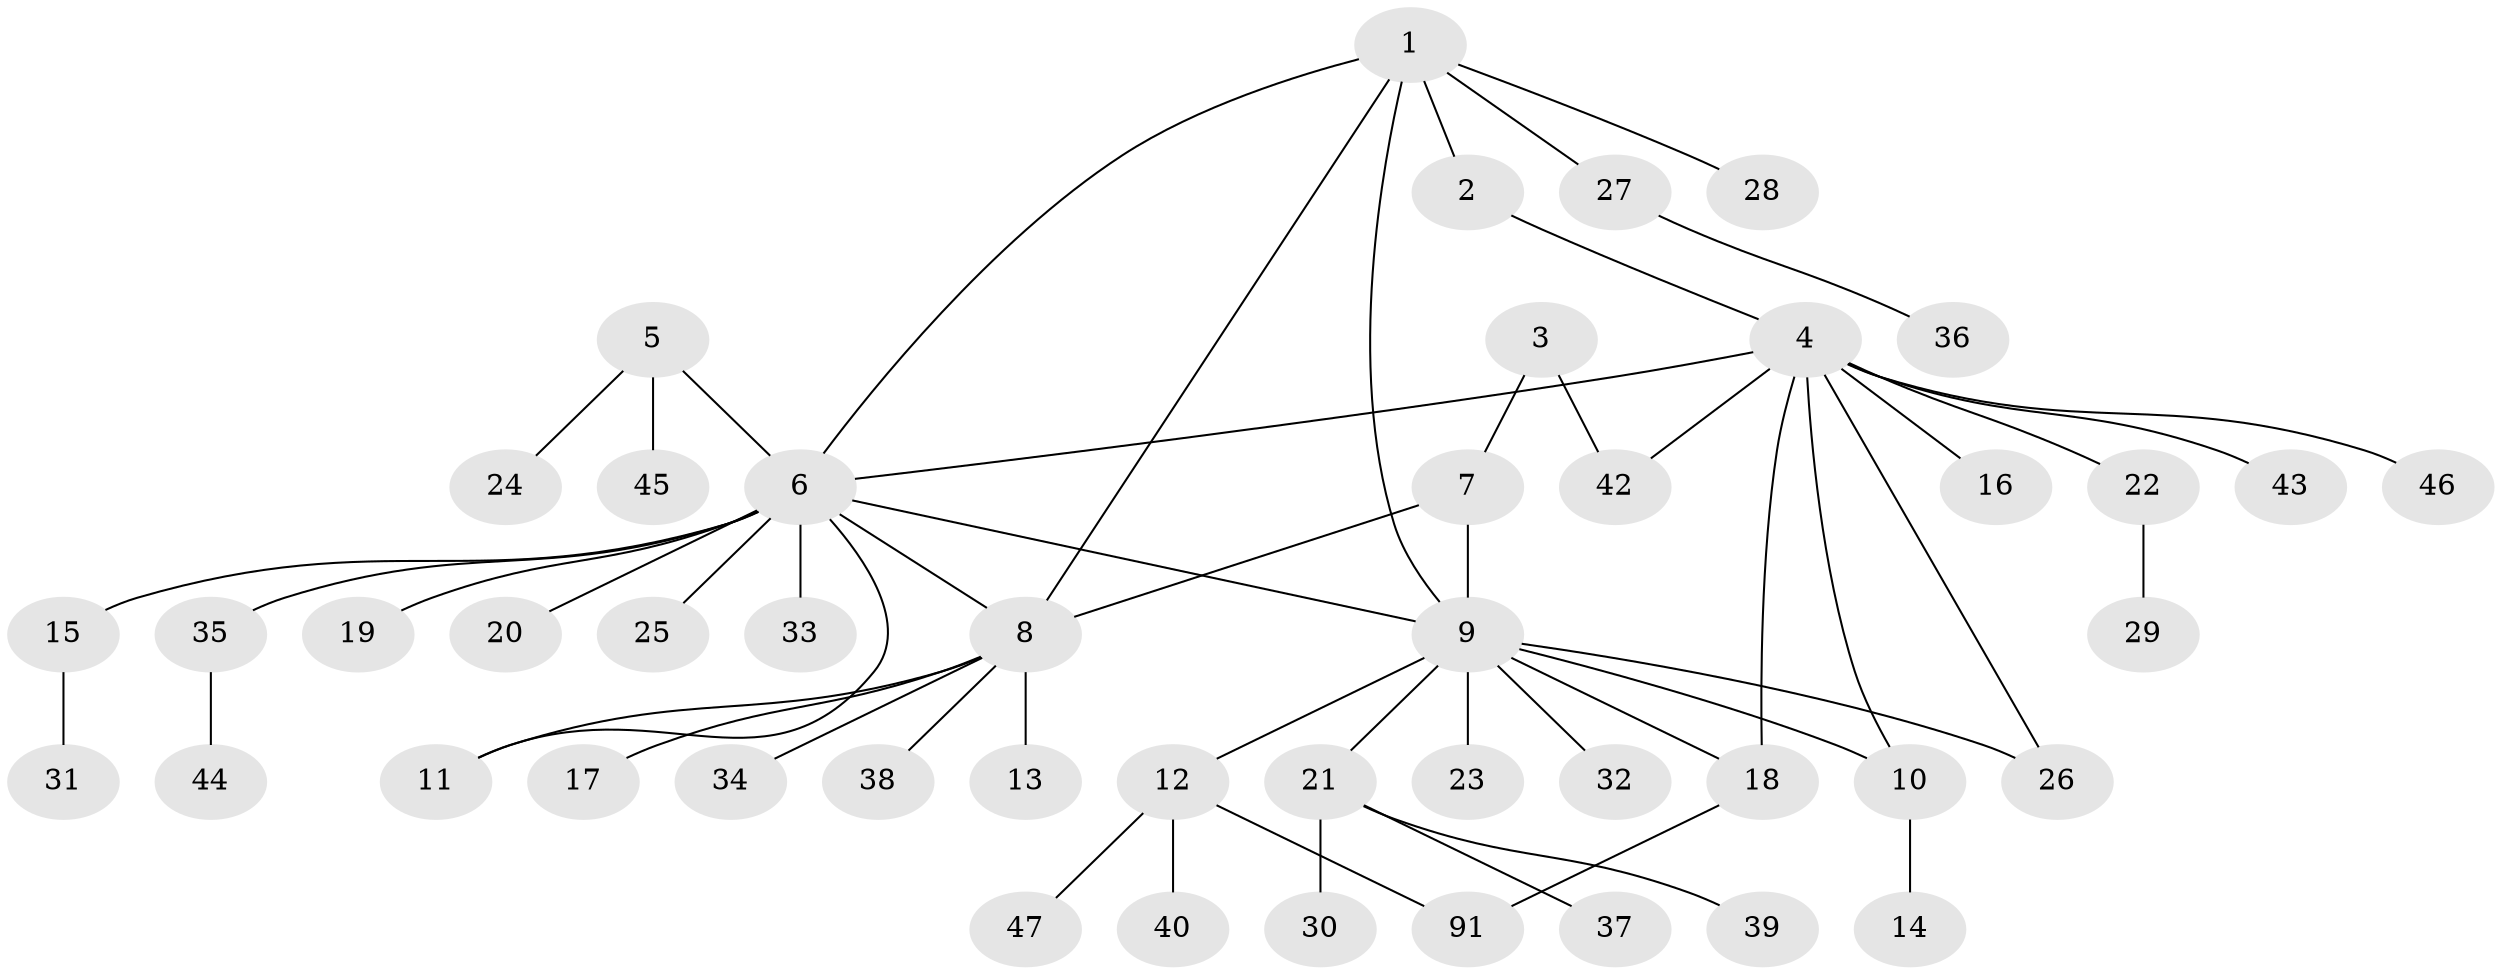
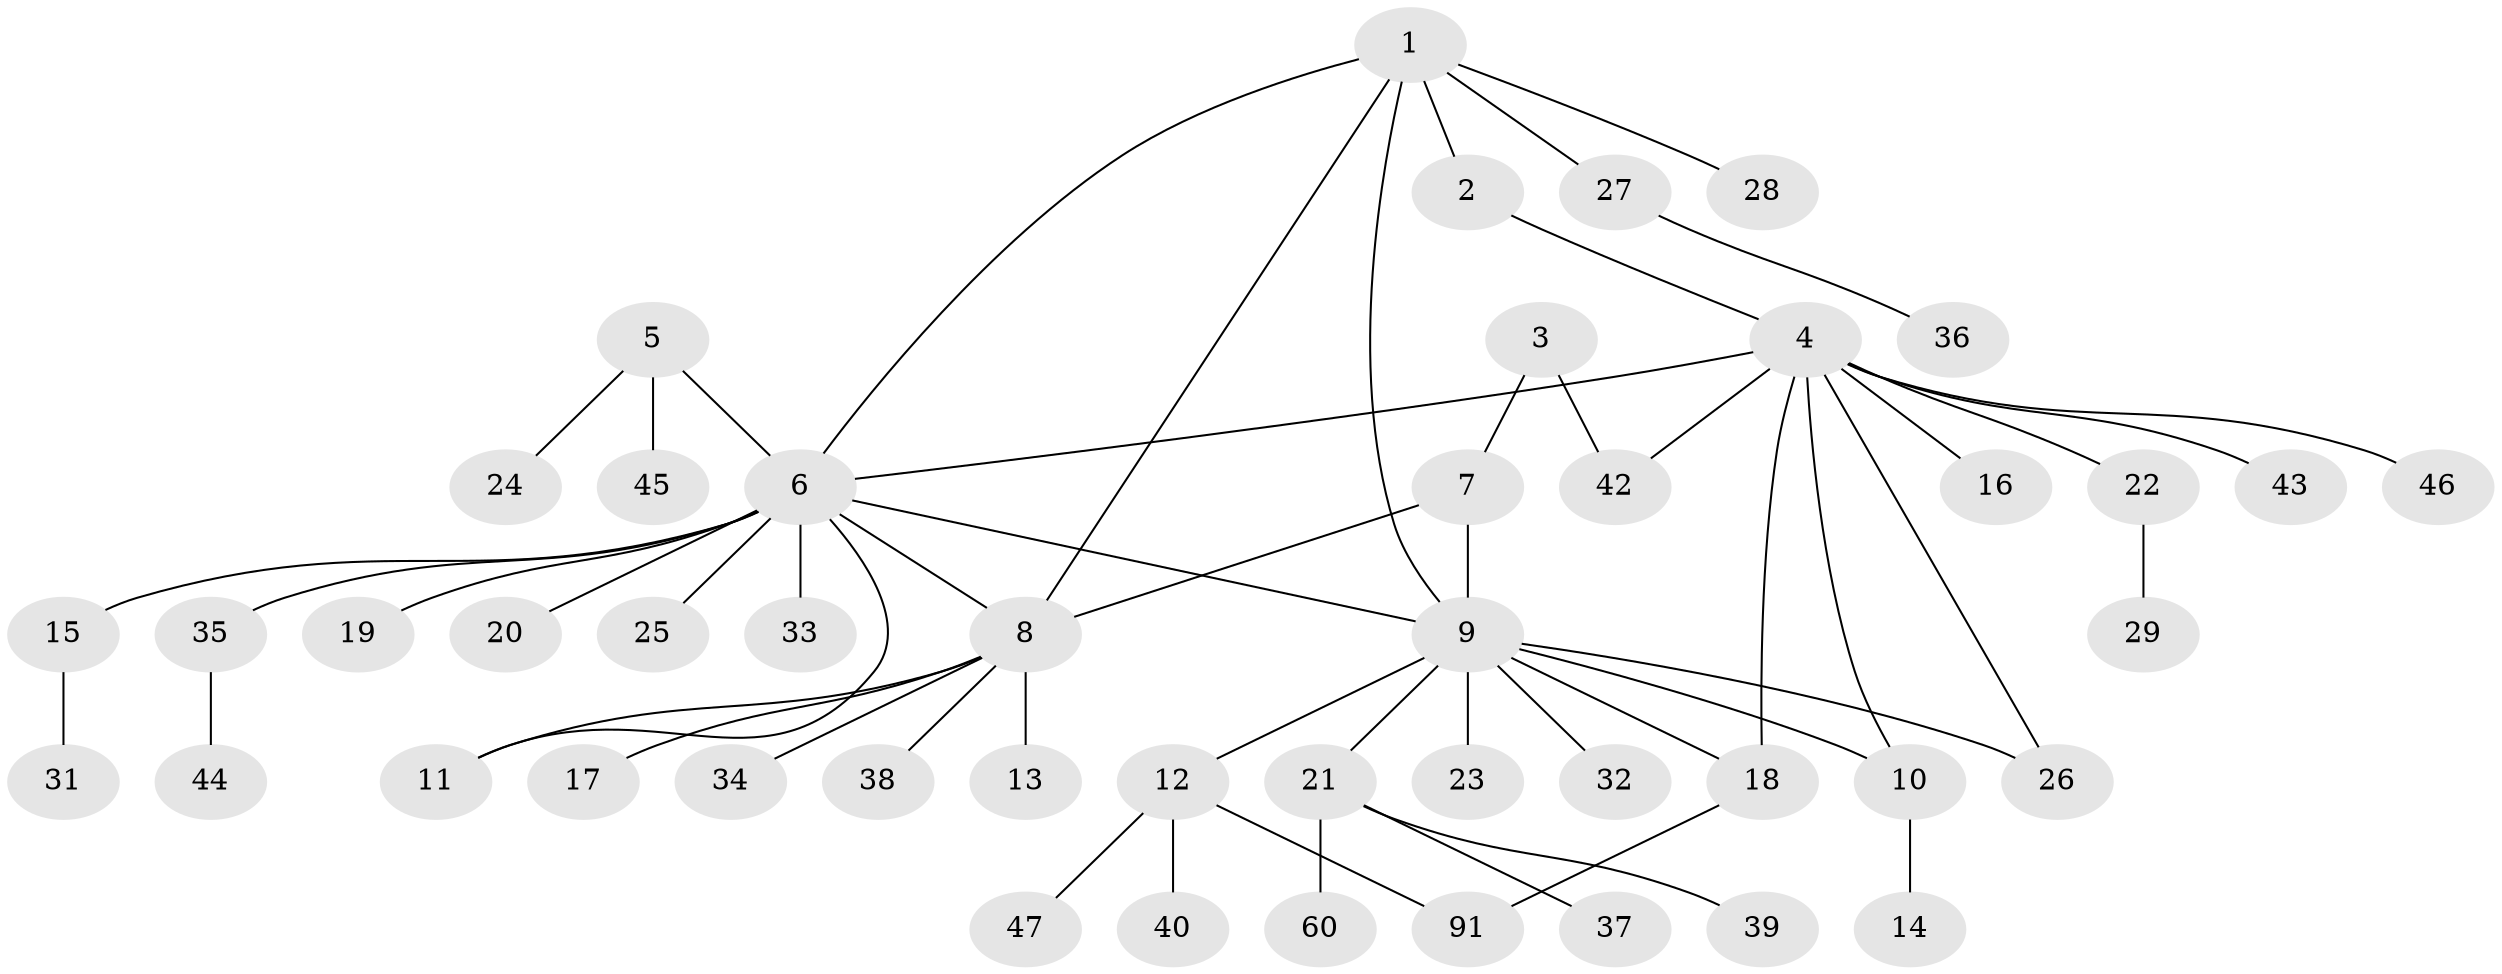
(1320, 929) -> (1320, 929)
